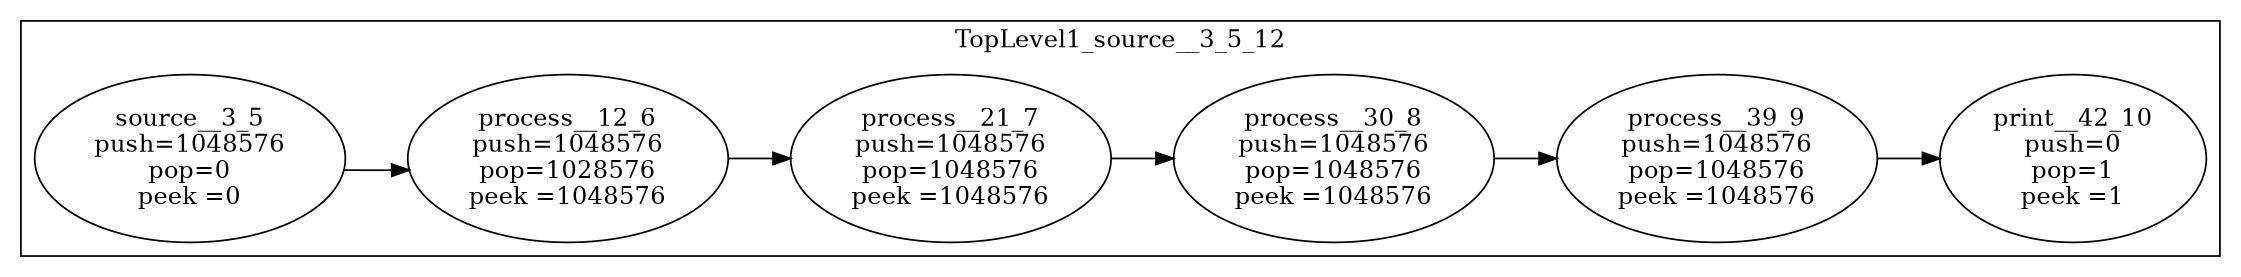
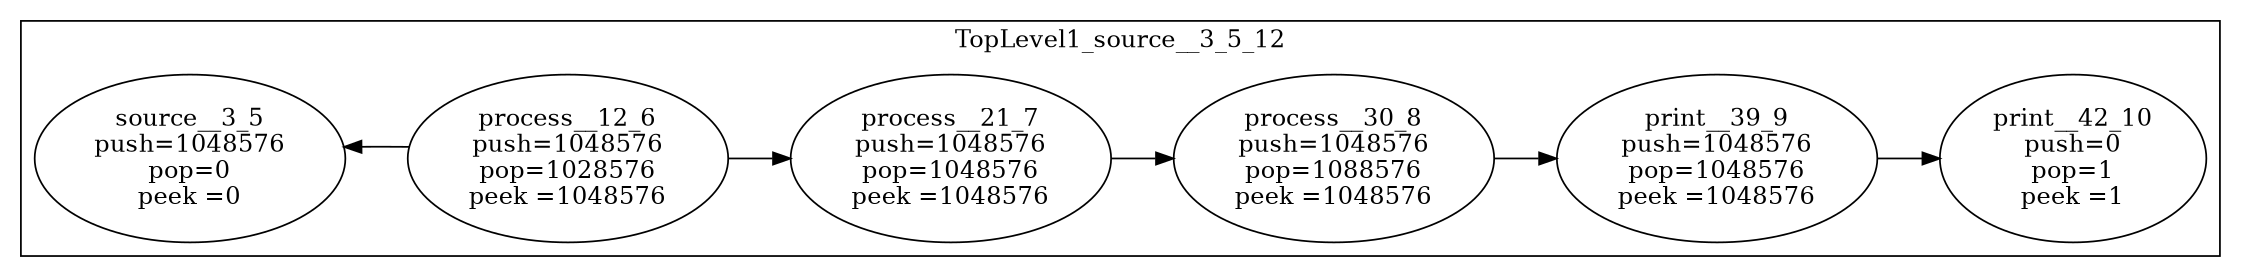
(1334, 158) -> (1334, 158)
(1717, 158) -> (1717, 158)
(368, 170) -> (385, 147)
